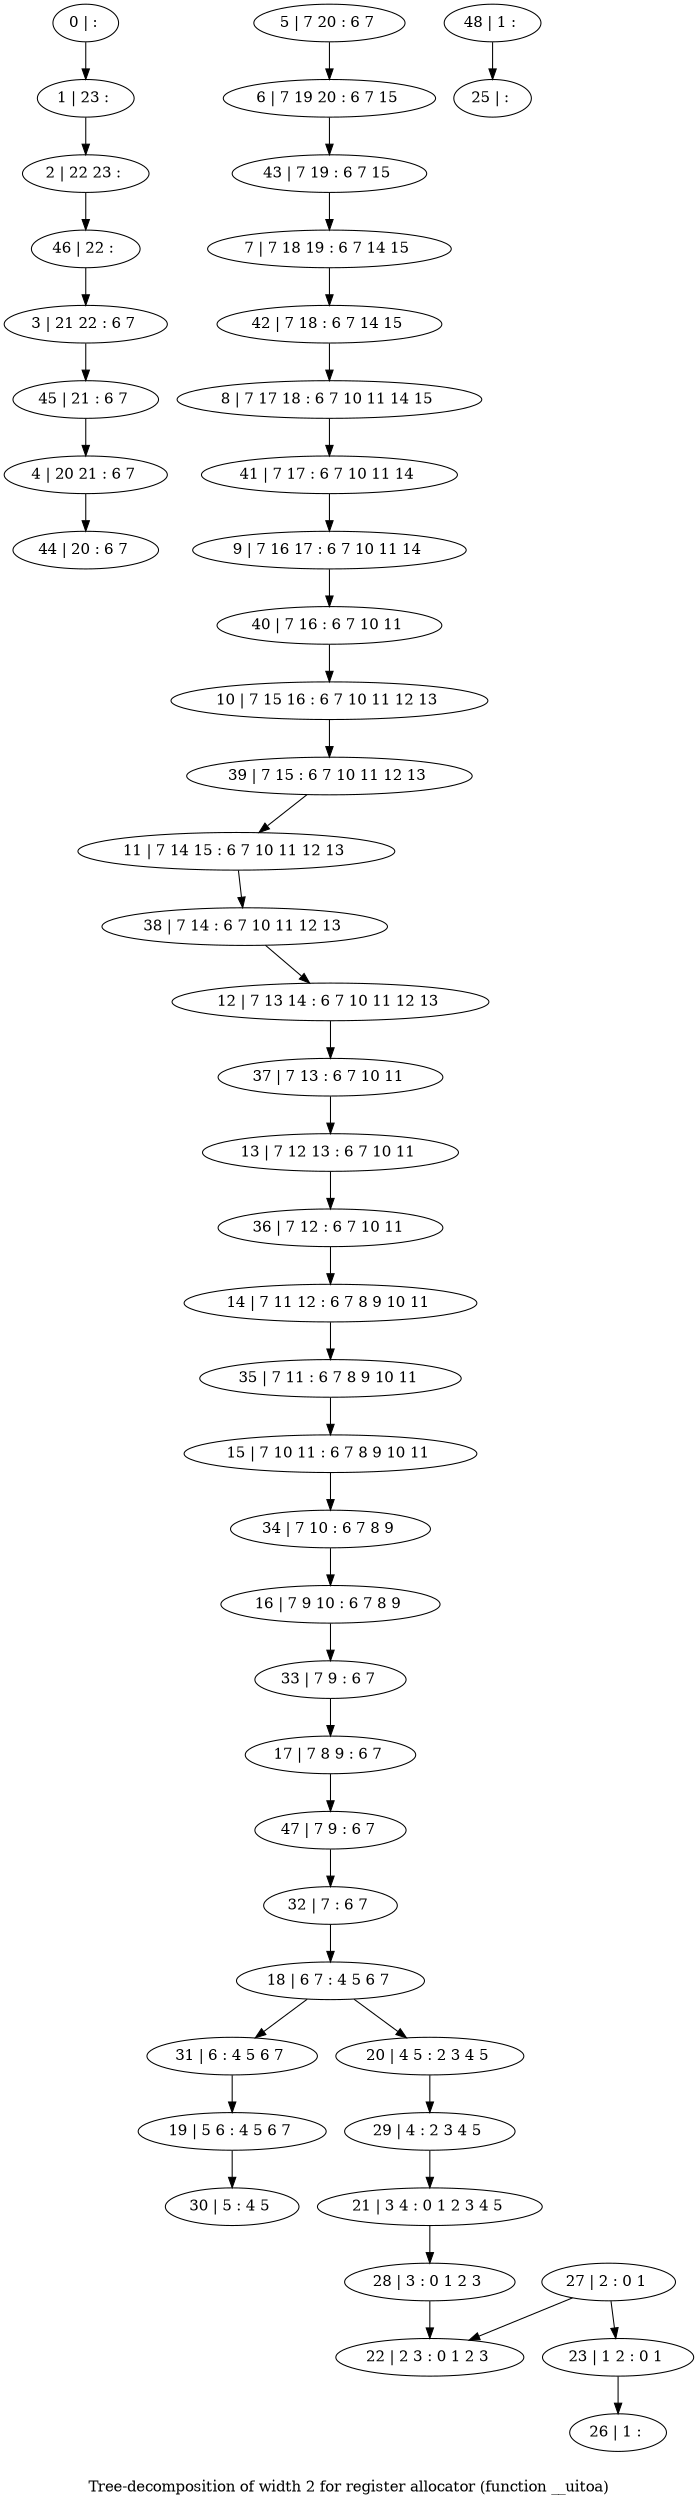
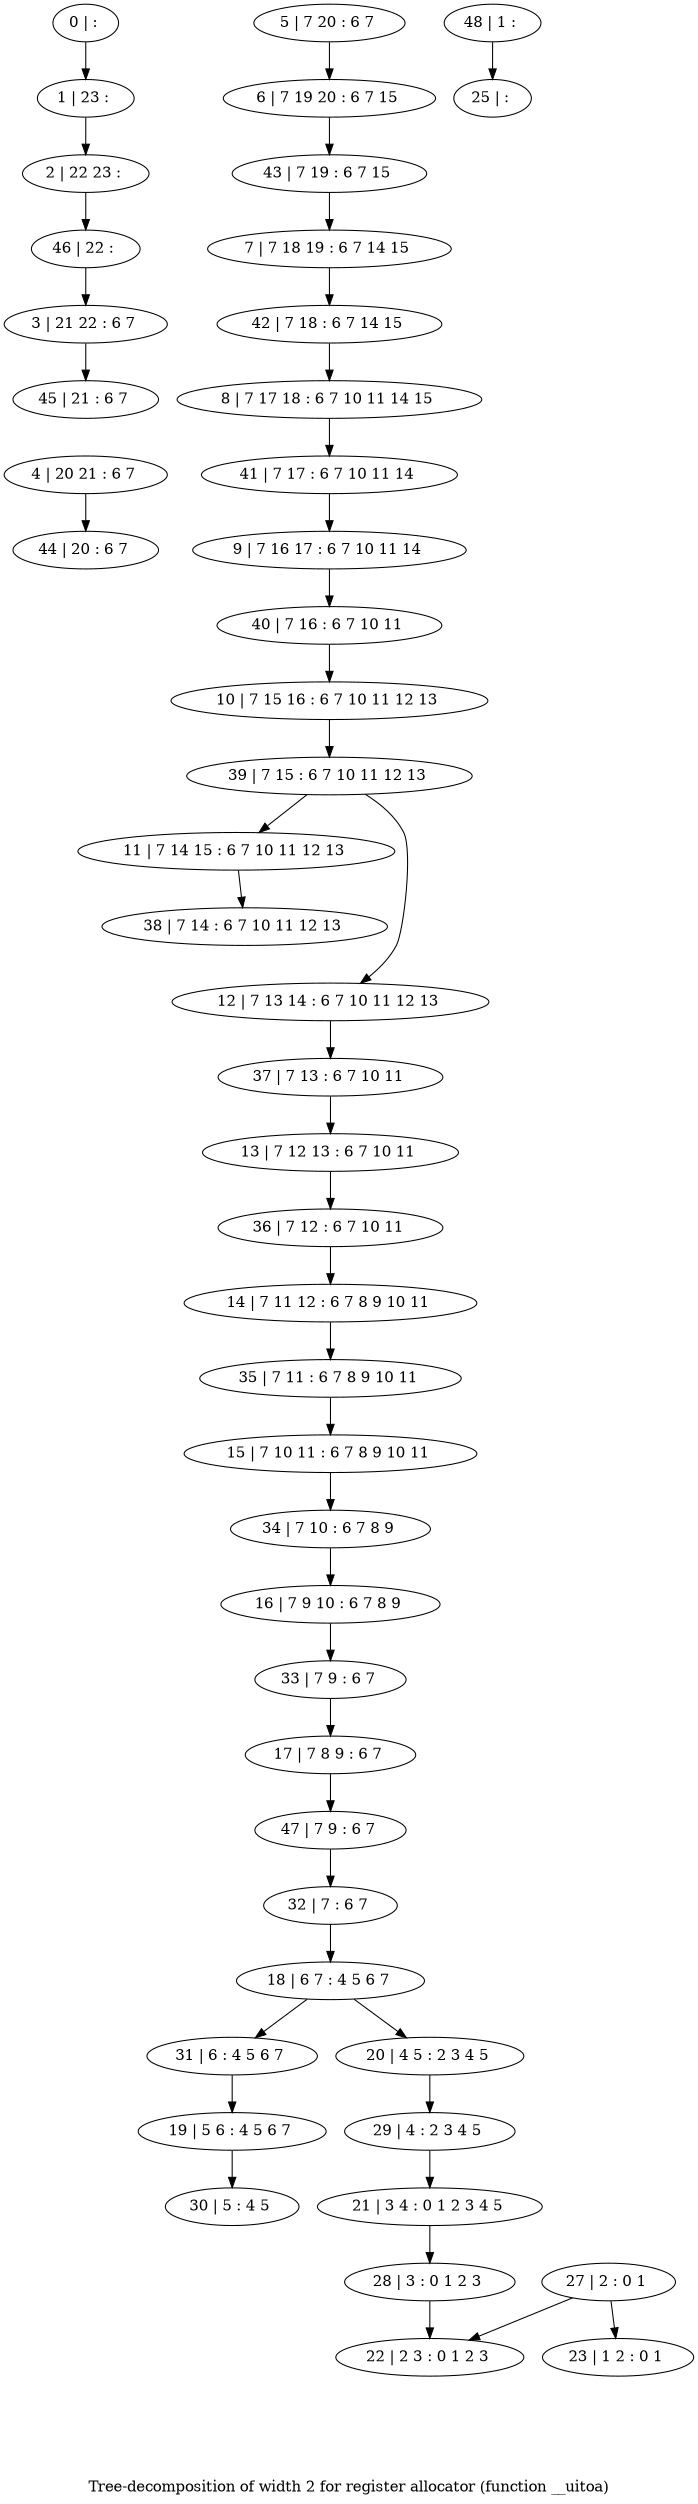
(86, 432) -> none
(283, 961) -> (407, 883)
(618, 2433) -> none
